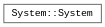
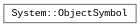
(53, 14) -> (70, 14)
